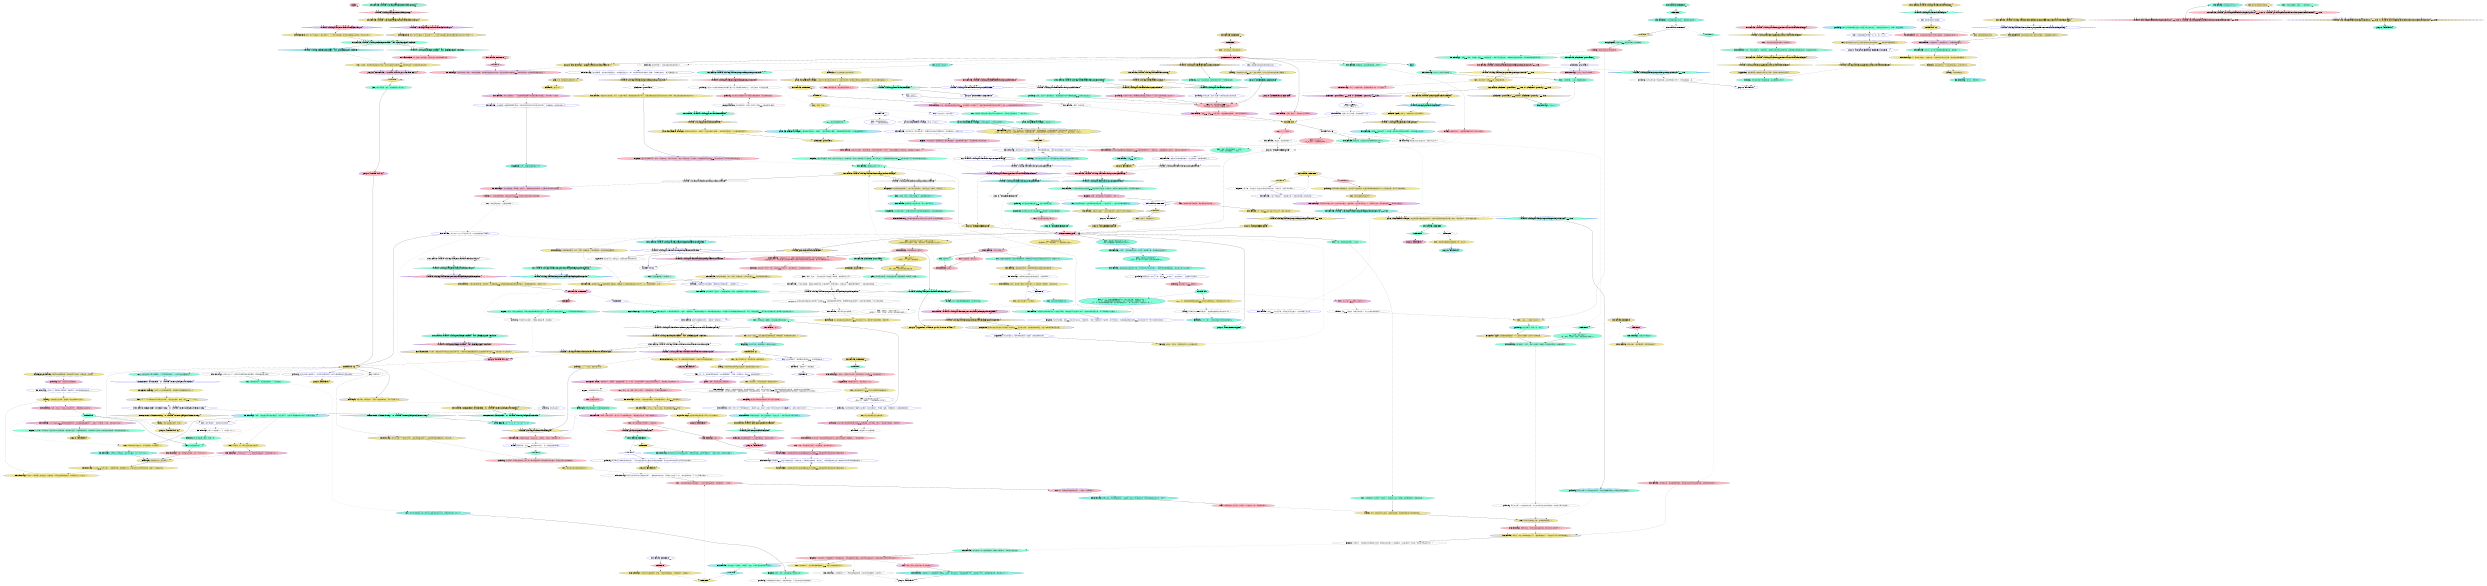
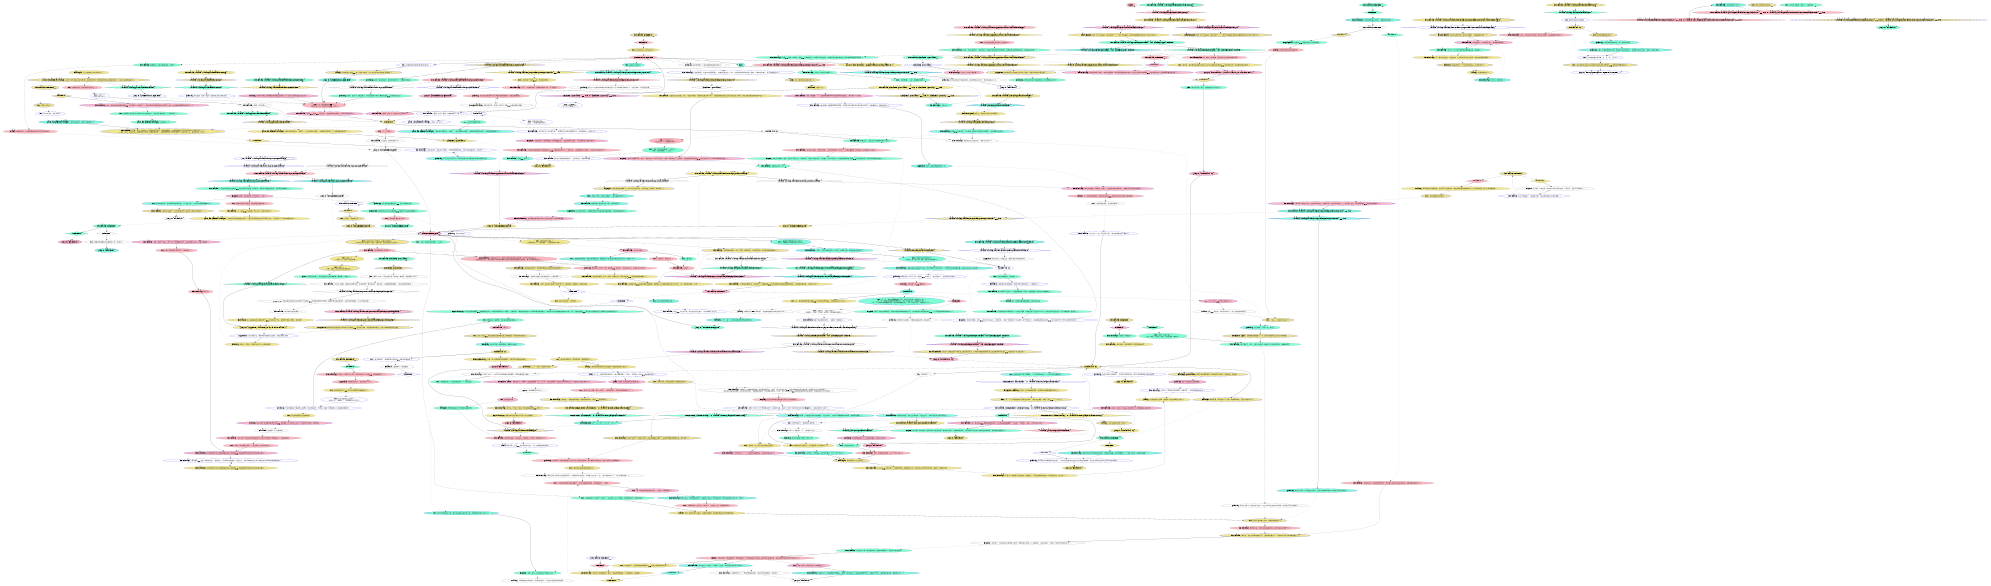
none -> (1614, 42)
(1451, 242) -> (107, 242)
(584, 412) -> (310, 236)
